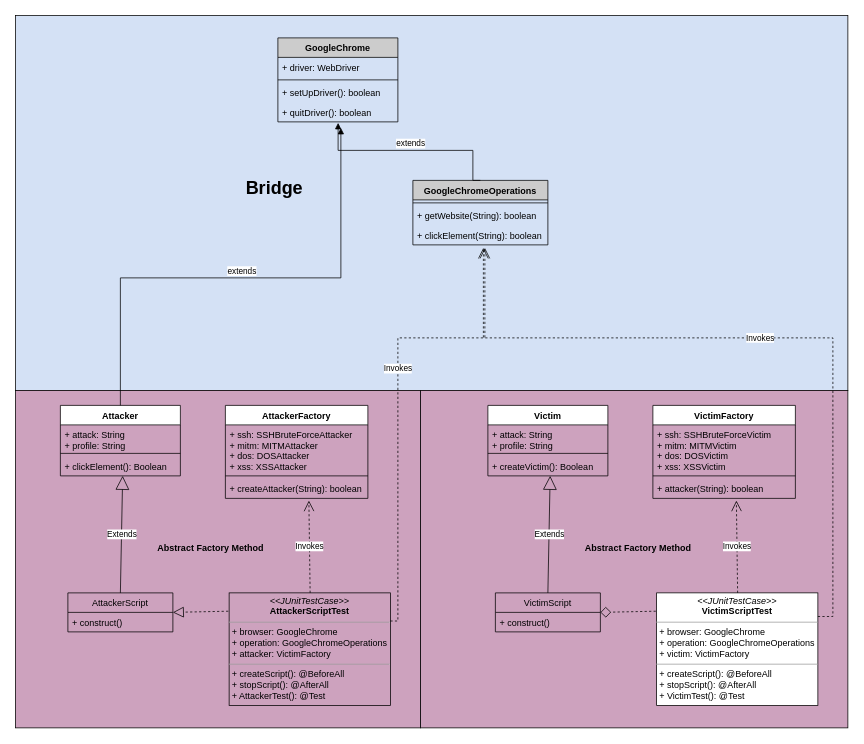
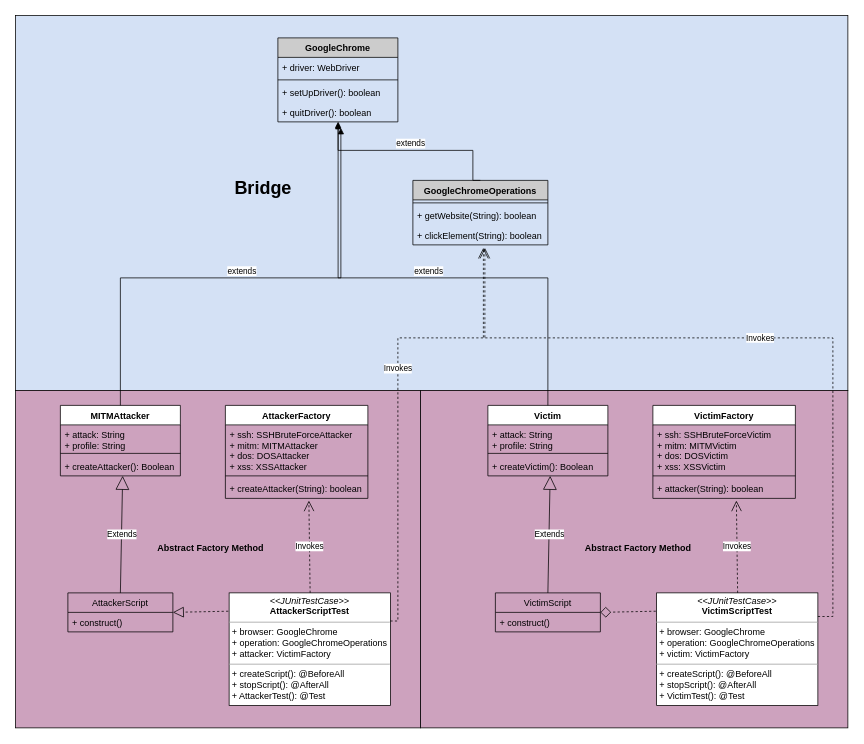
(274, 188) -> (263, 188)
none -> (443, 278)
(120, 416) -> (120, 416)
(119, 467) -> (128, 467)
(310, 649) -> (310, 649)
